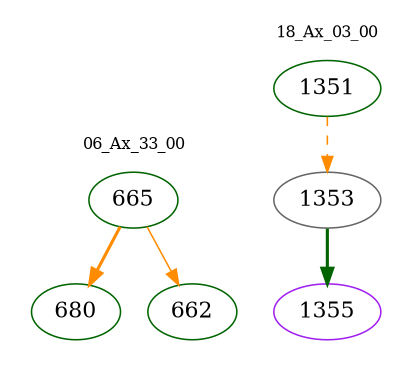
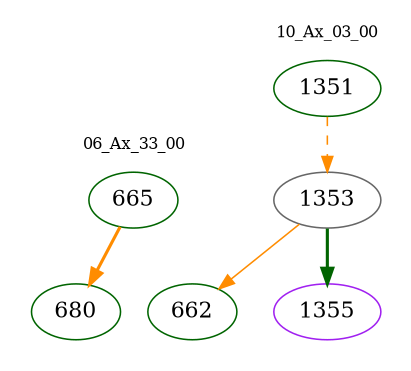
(327, 33) -> (327, 33)
(159, 249) -> (272, 246)
